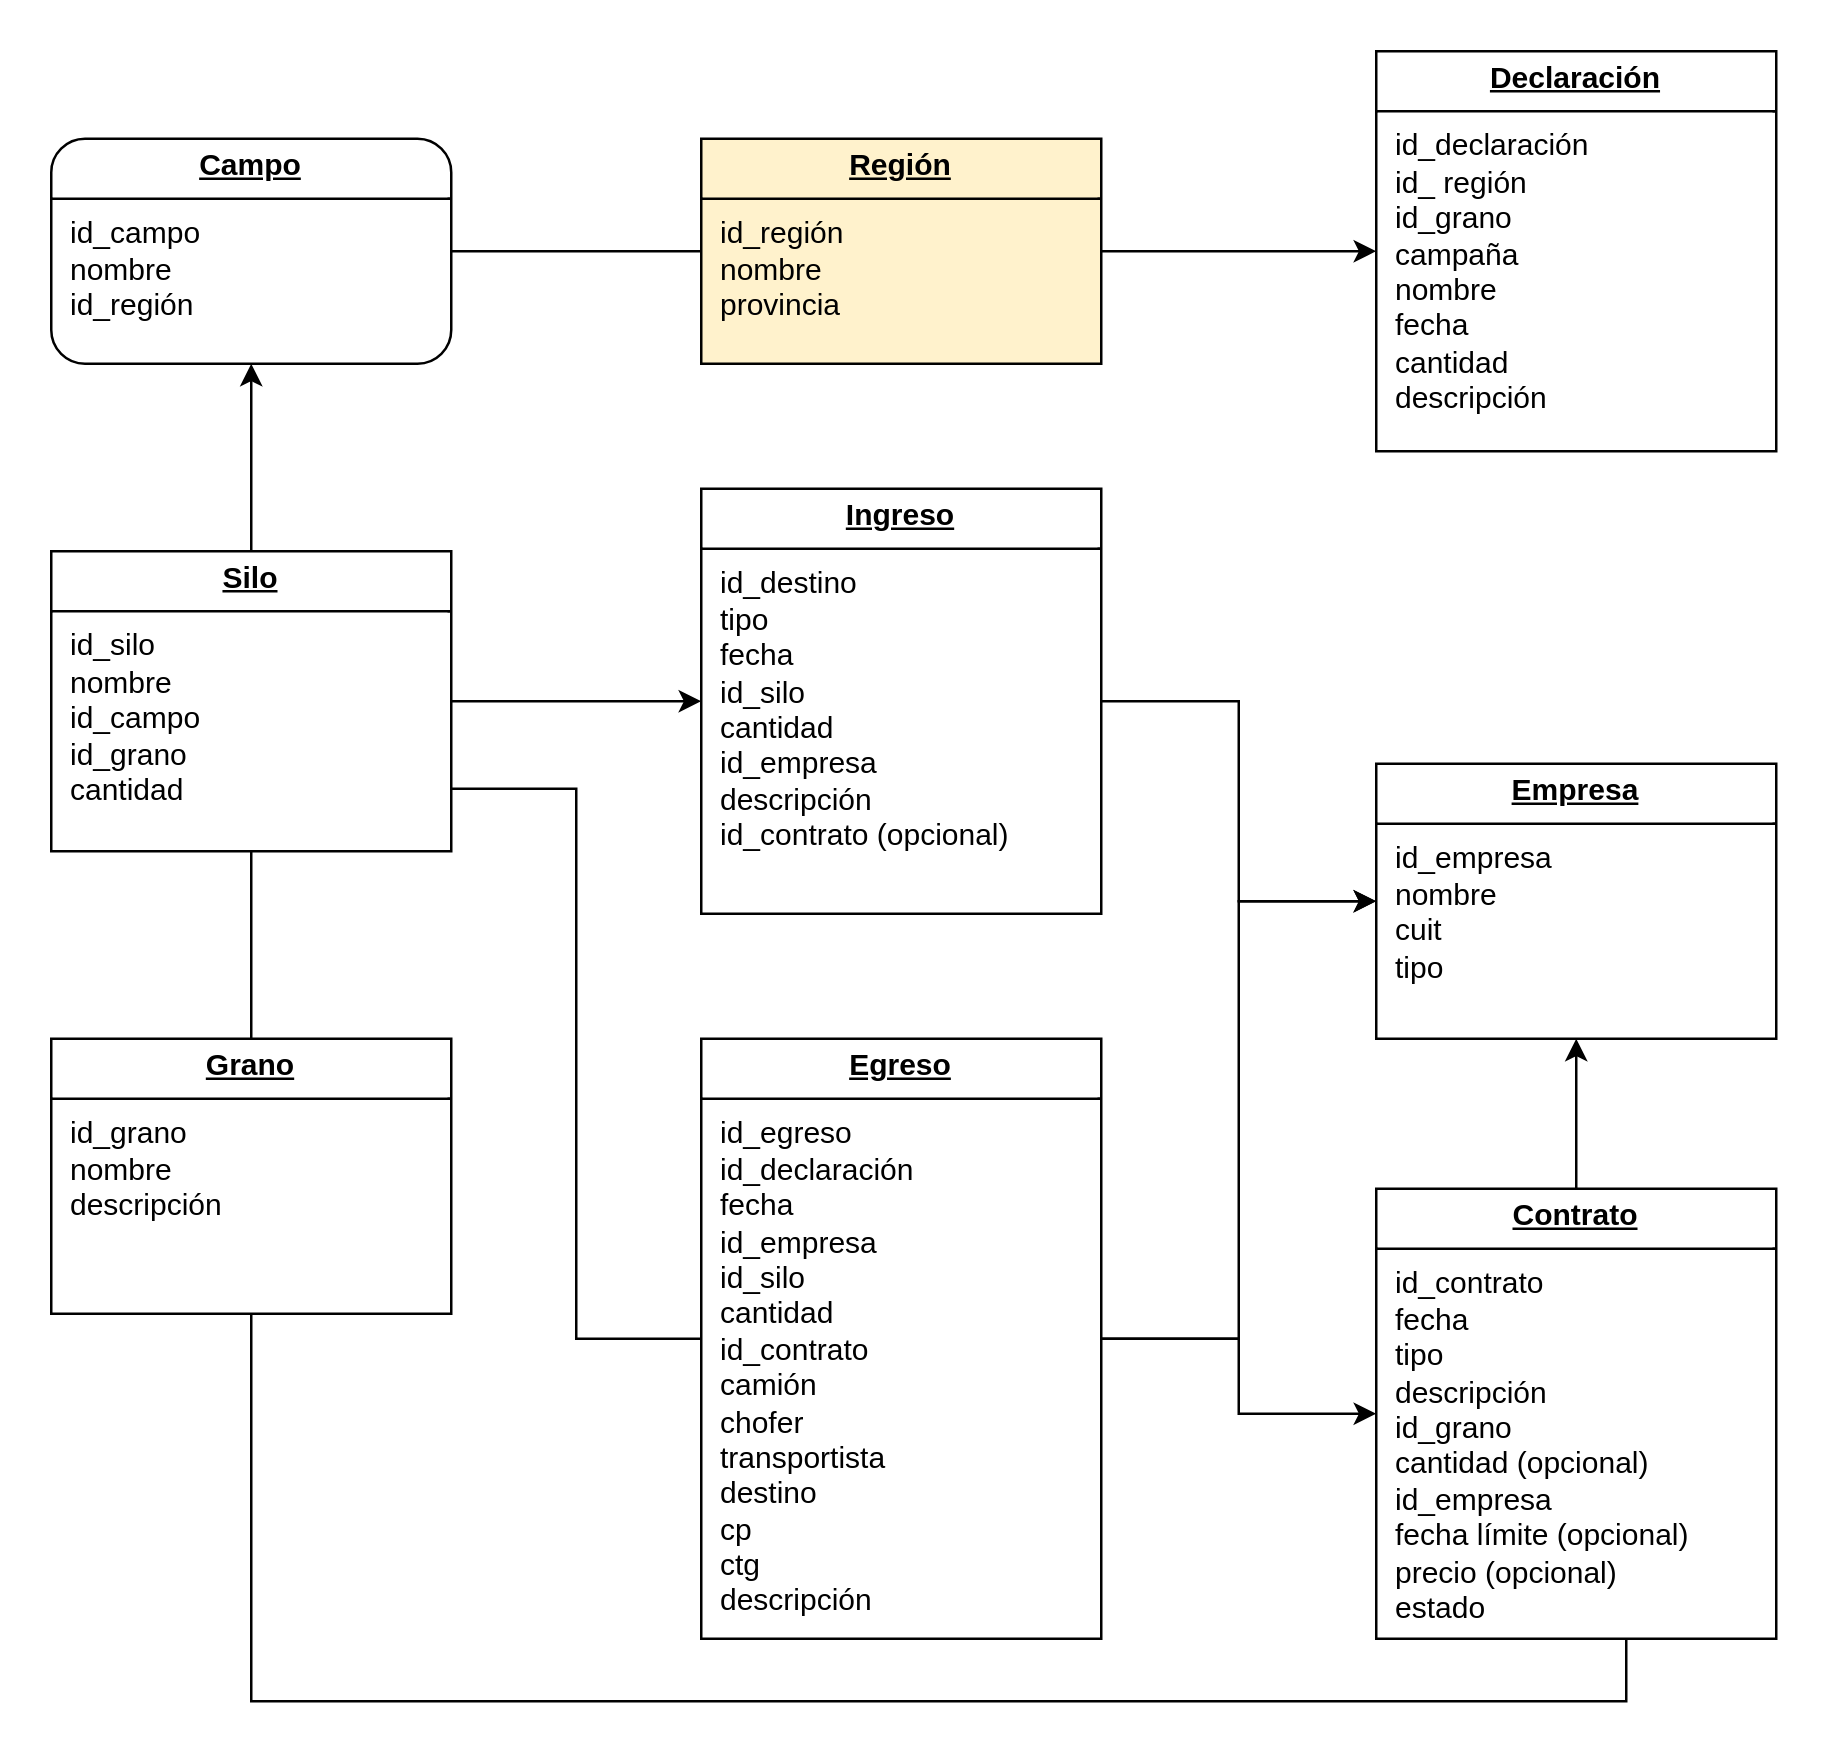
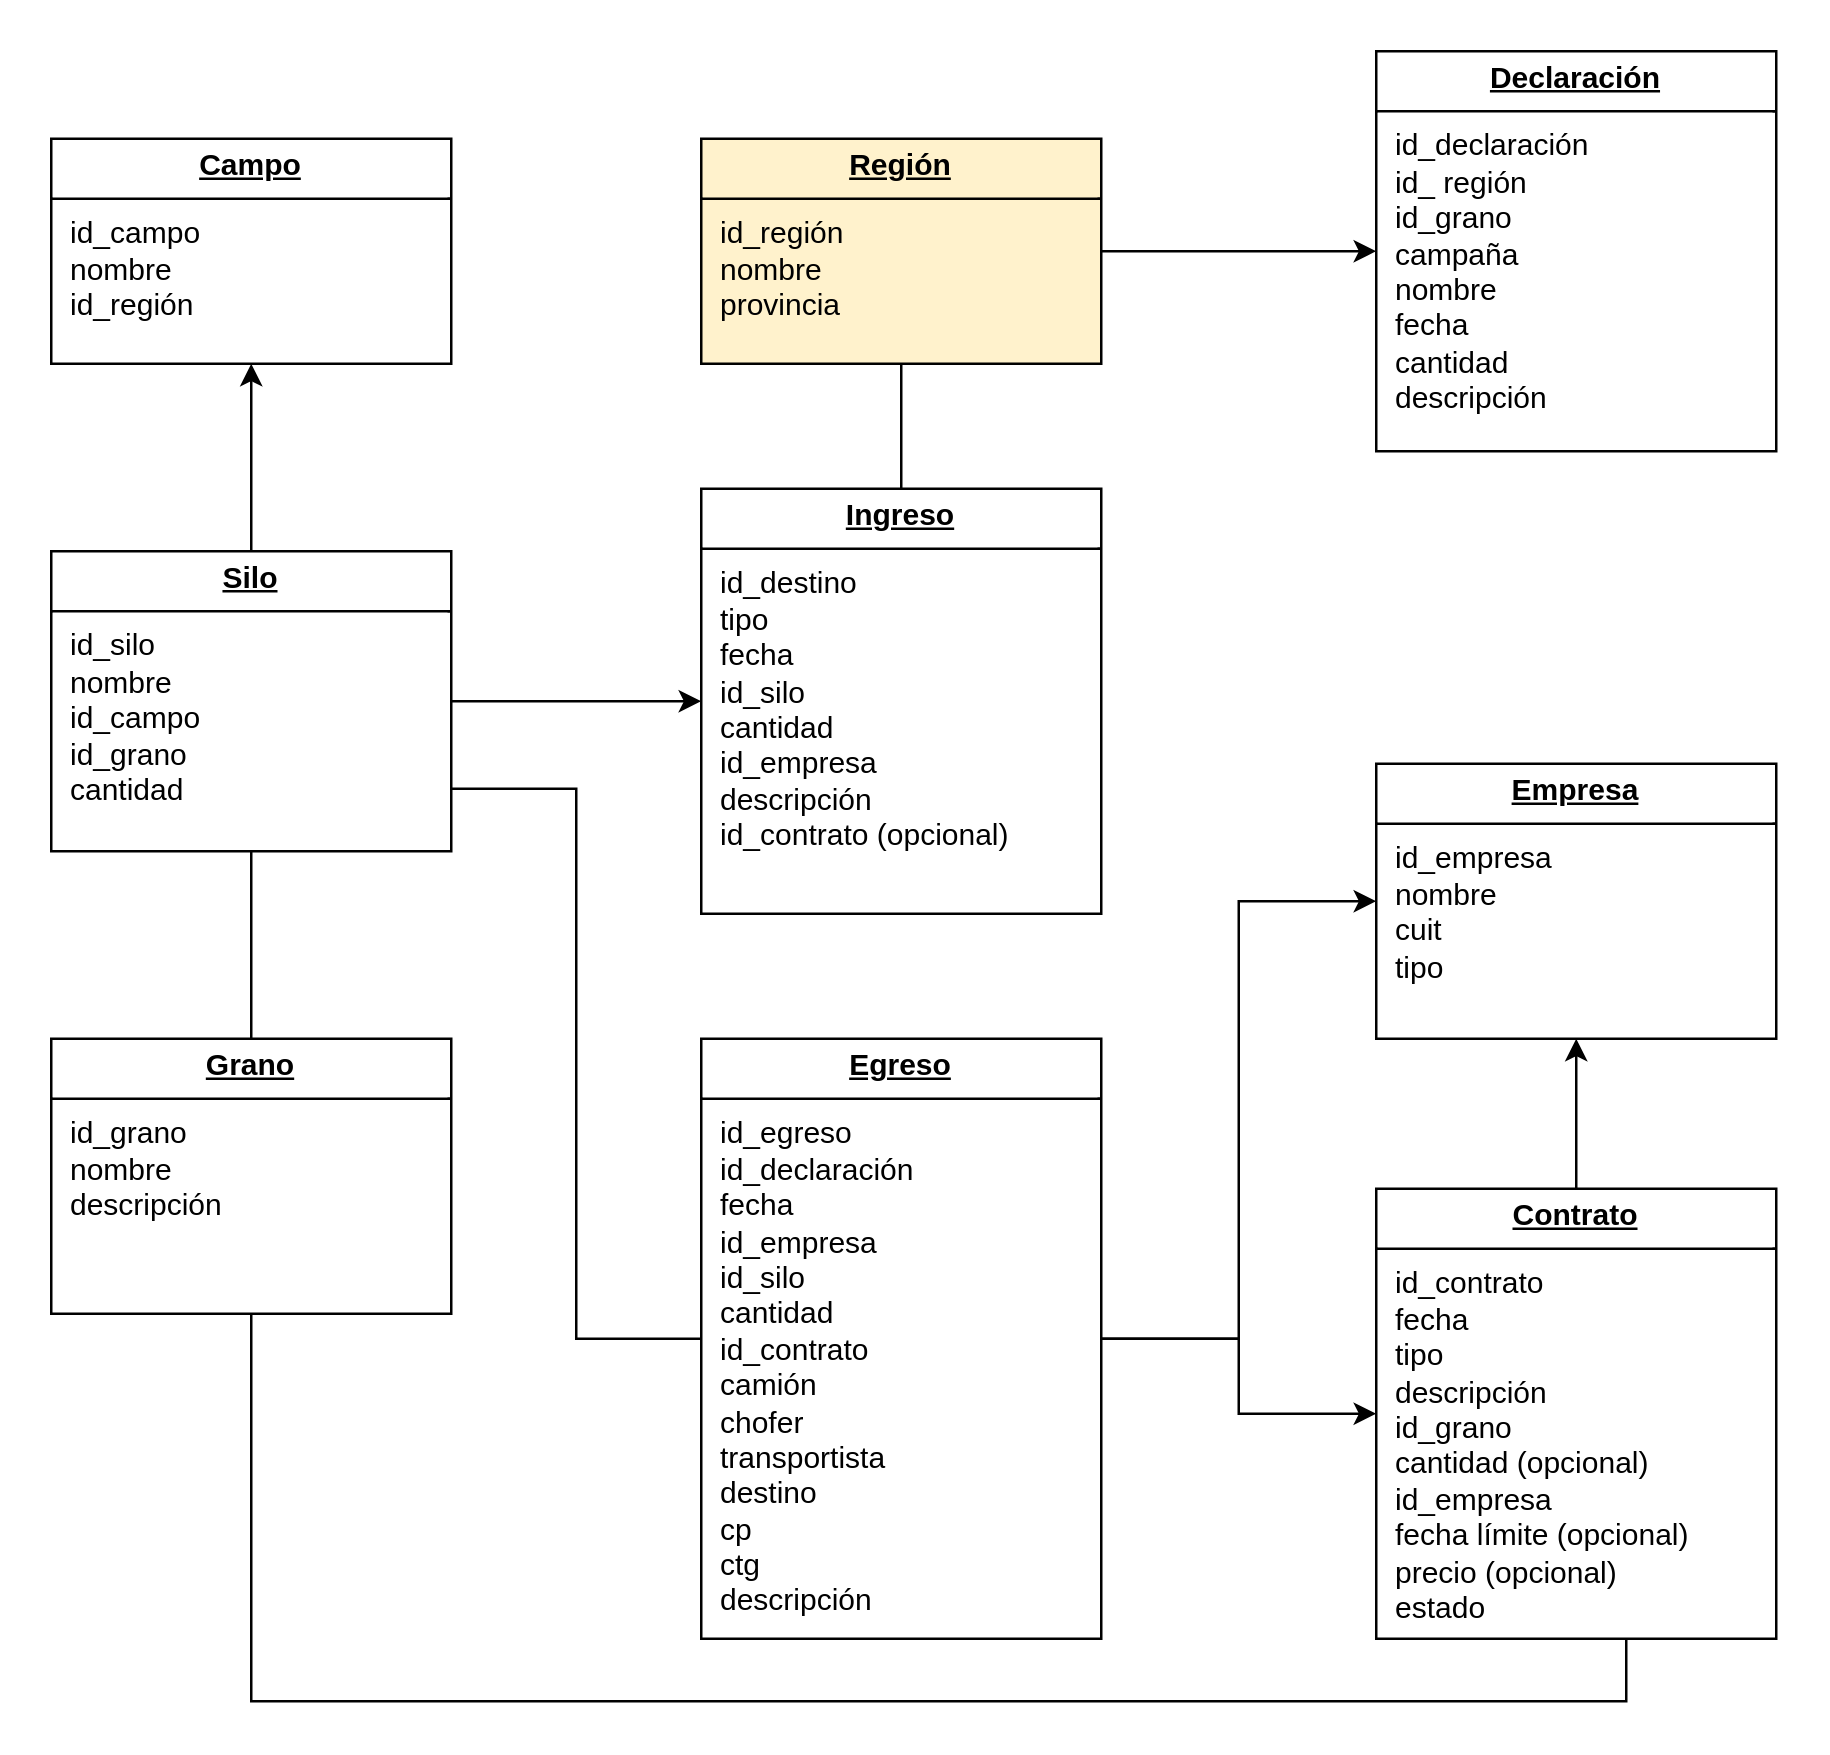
(251, 251) -> (251, 251)
(576, 251) -> (901, 426)
(1239, 730) -> none
